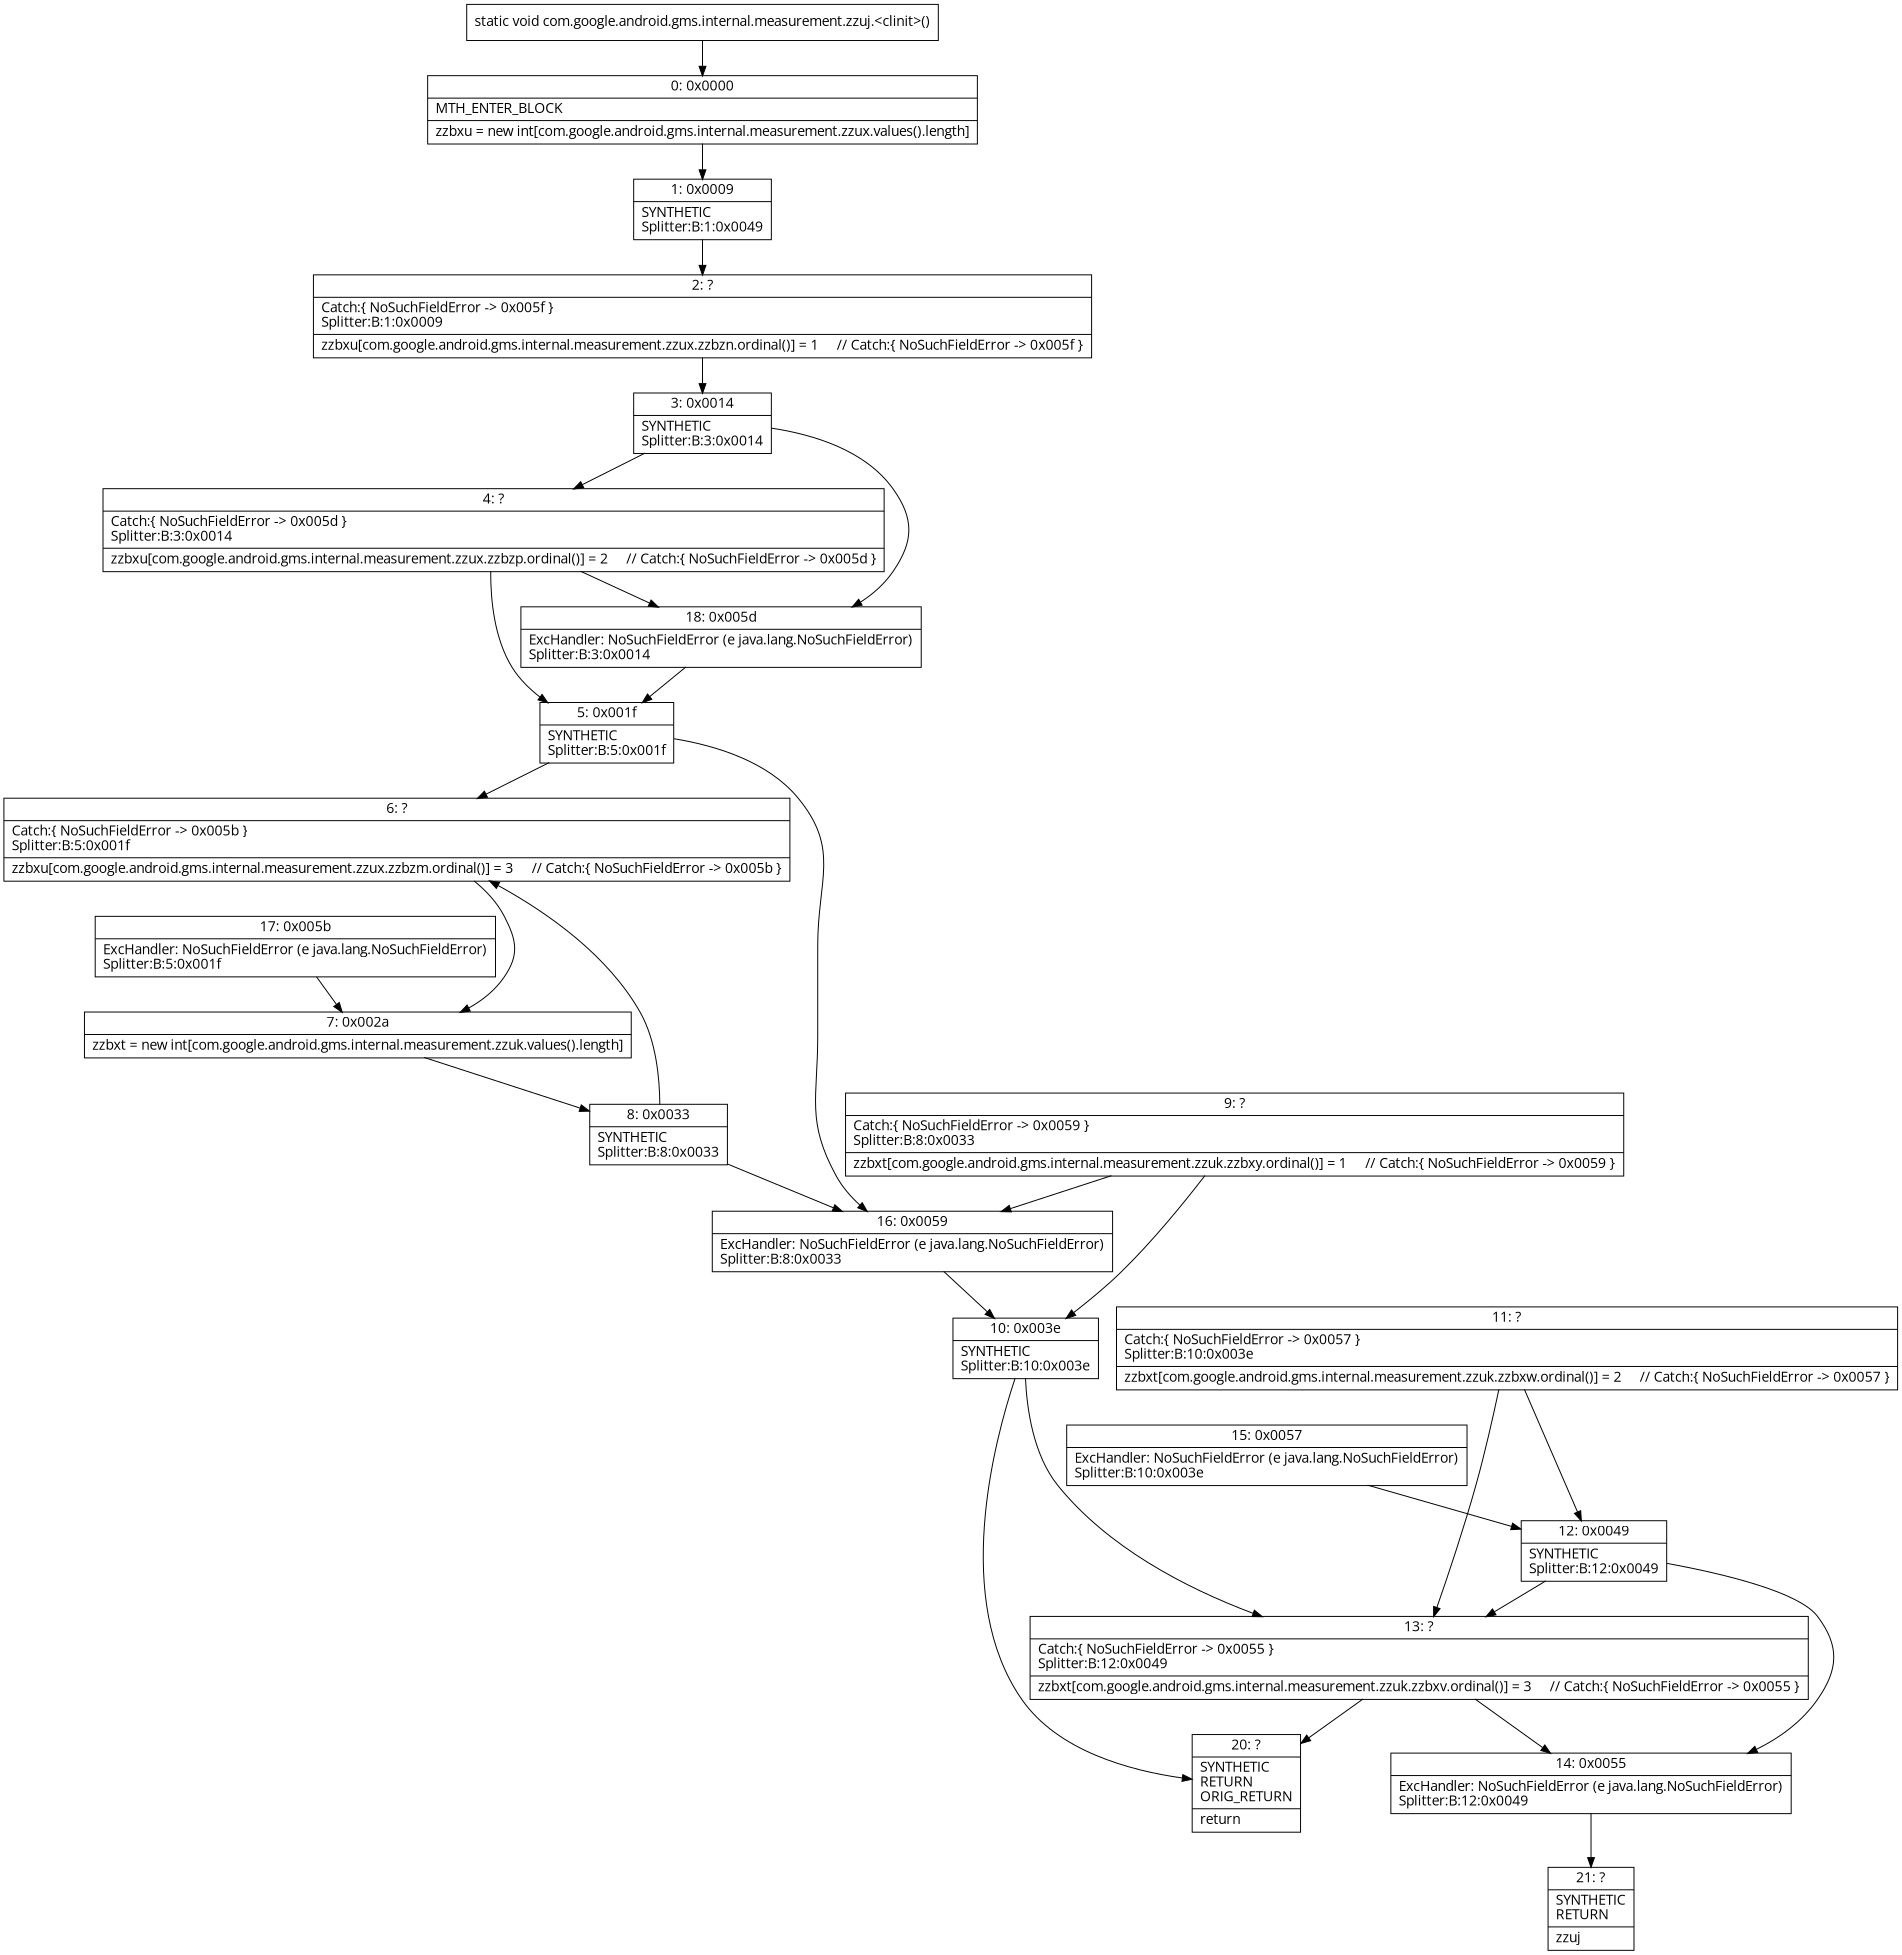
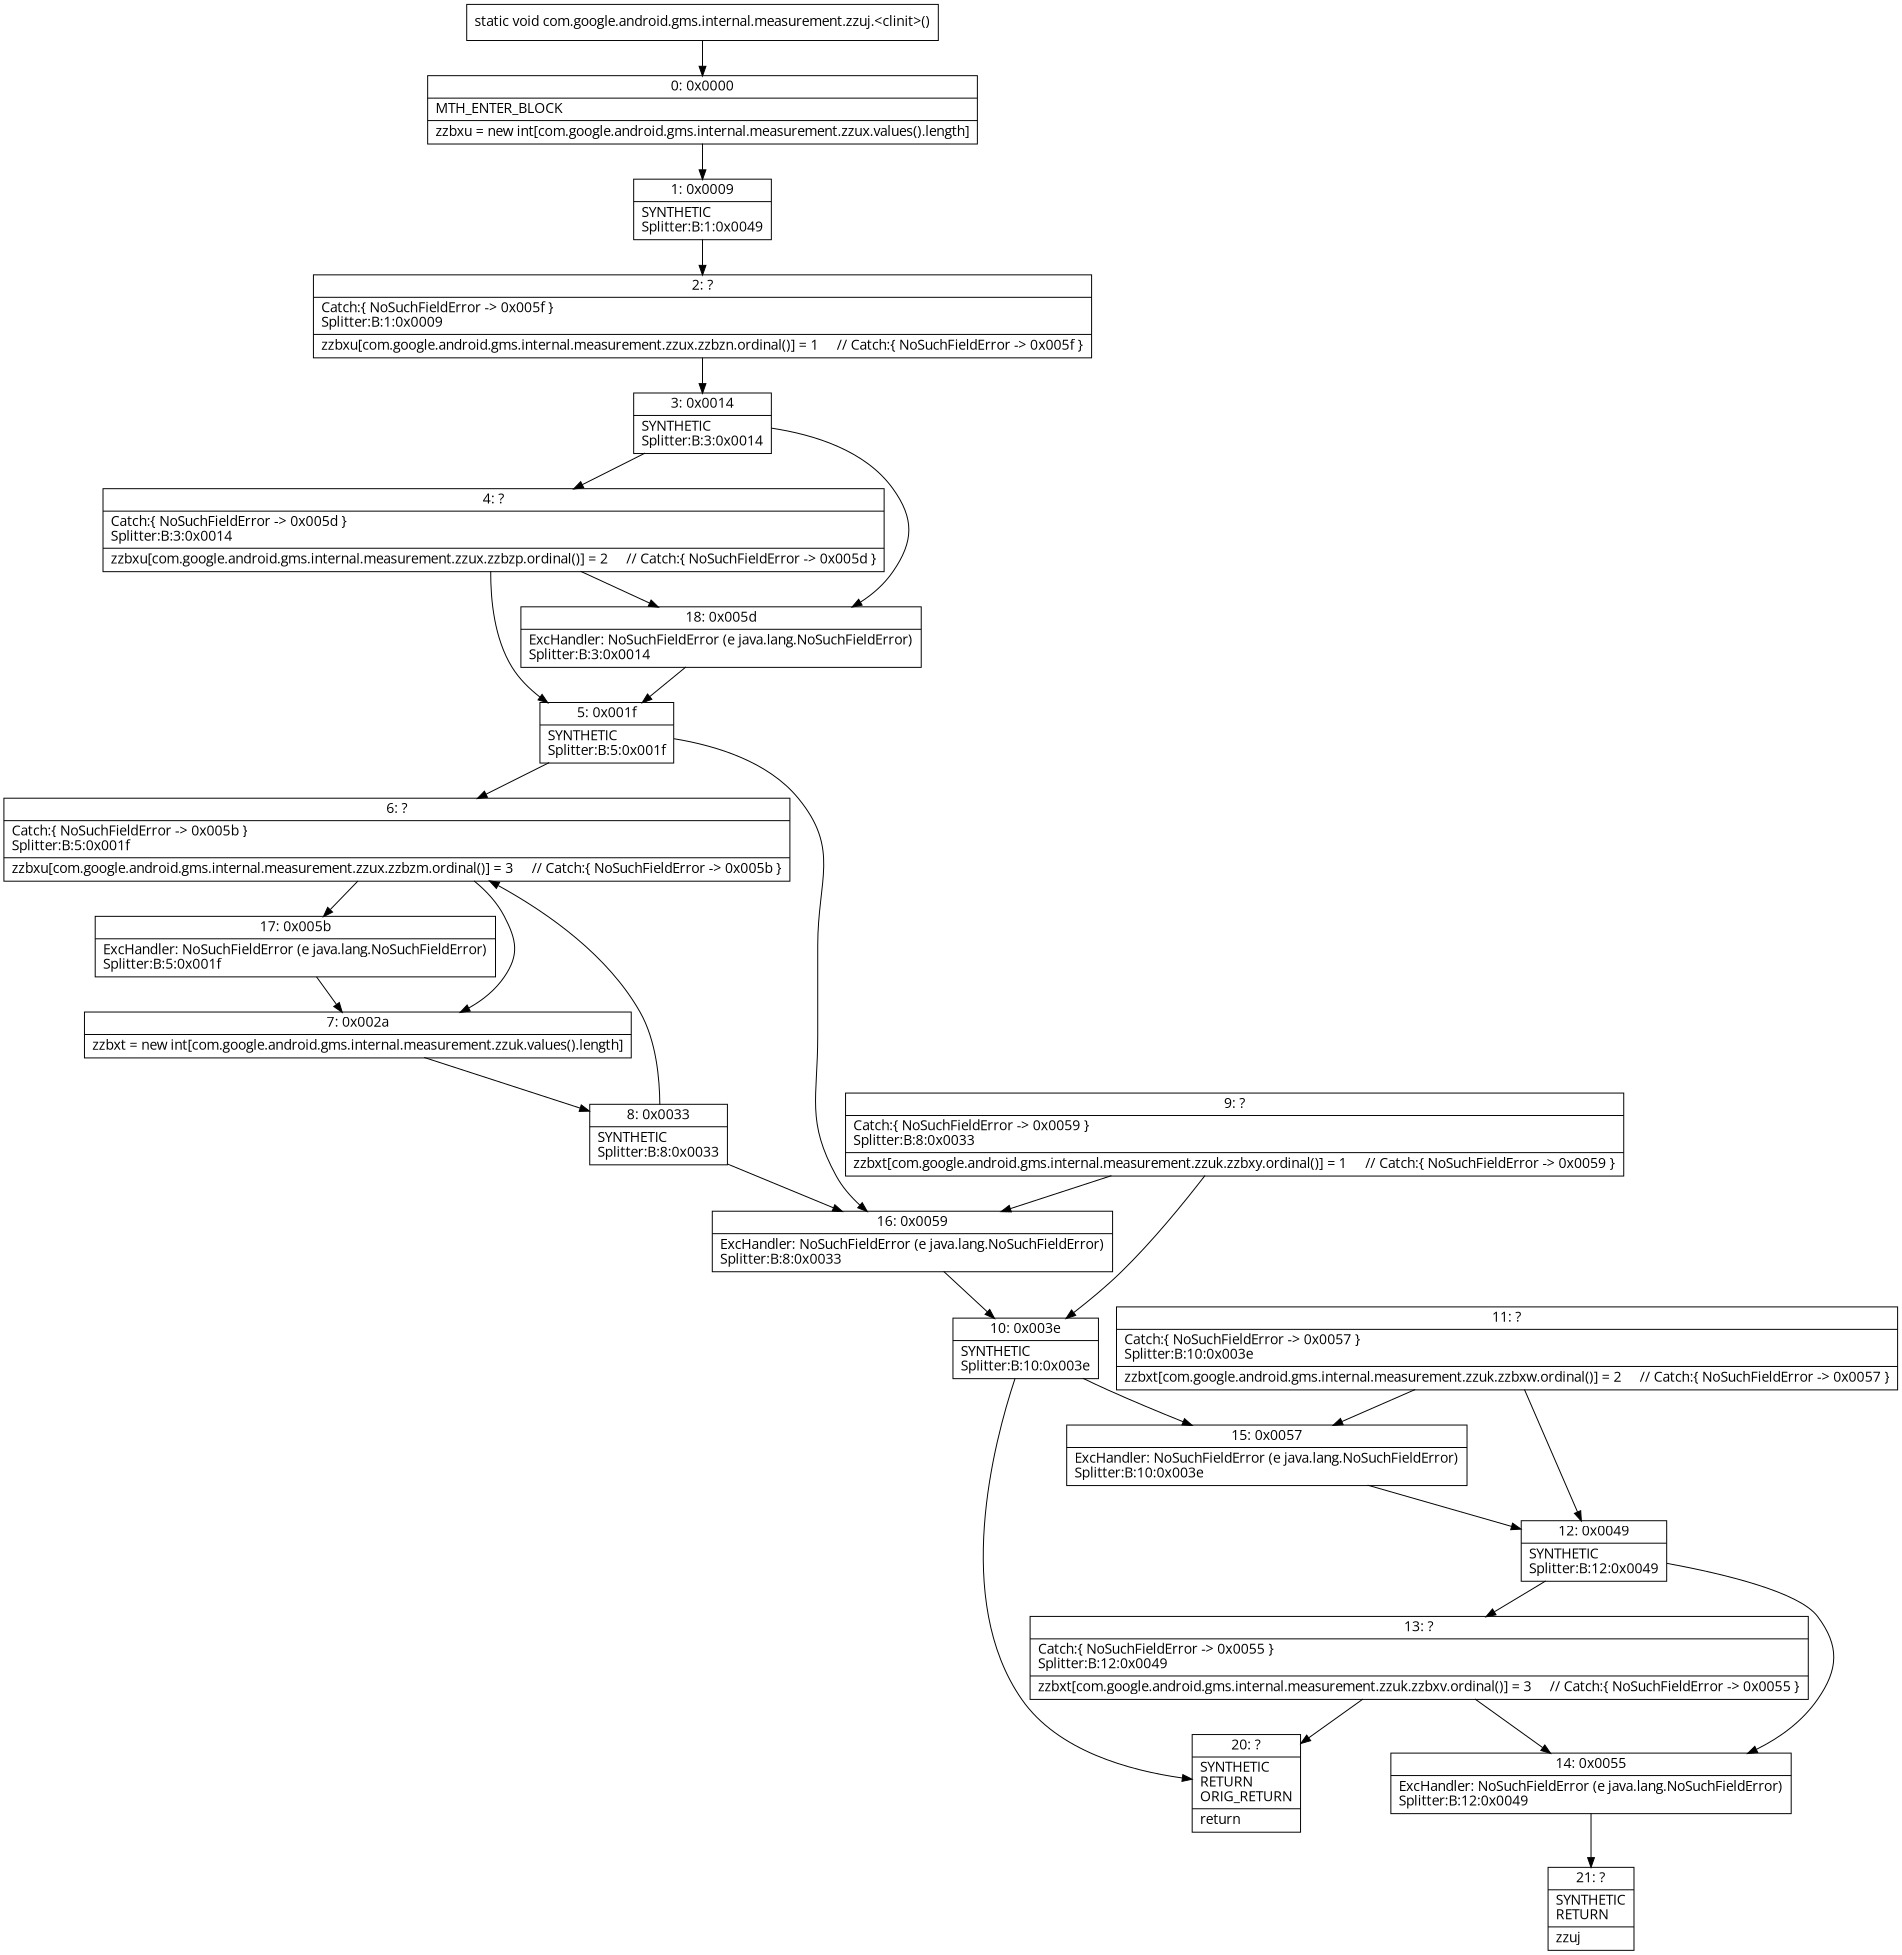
none -> (344, 895)
(1472, 1500) -> (1379, 1406)
(1101, 1529) -> (1133, 1401)
